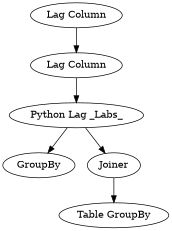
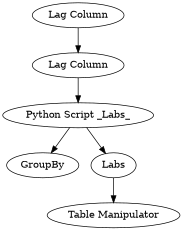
(76, 115) -> (78, 115)
(114, 165) -> (114, 165)
(114, 215) -> (114, 215)
